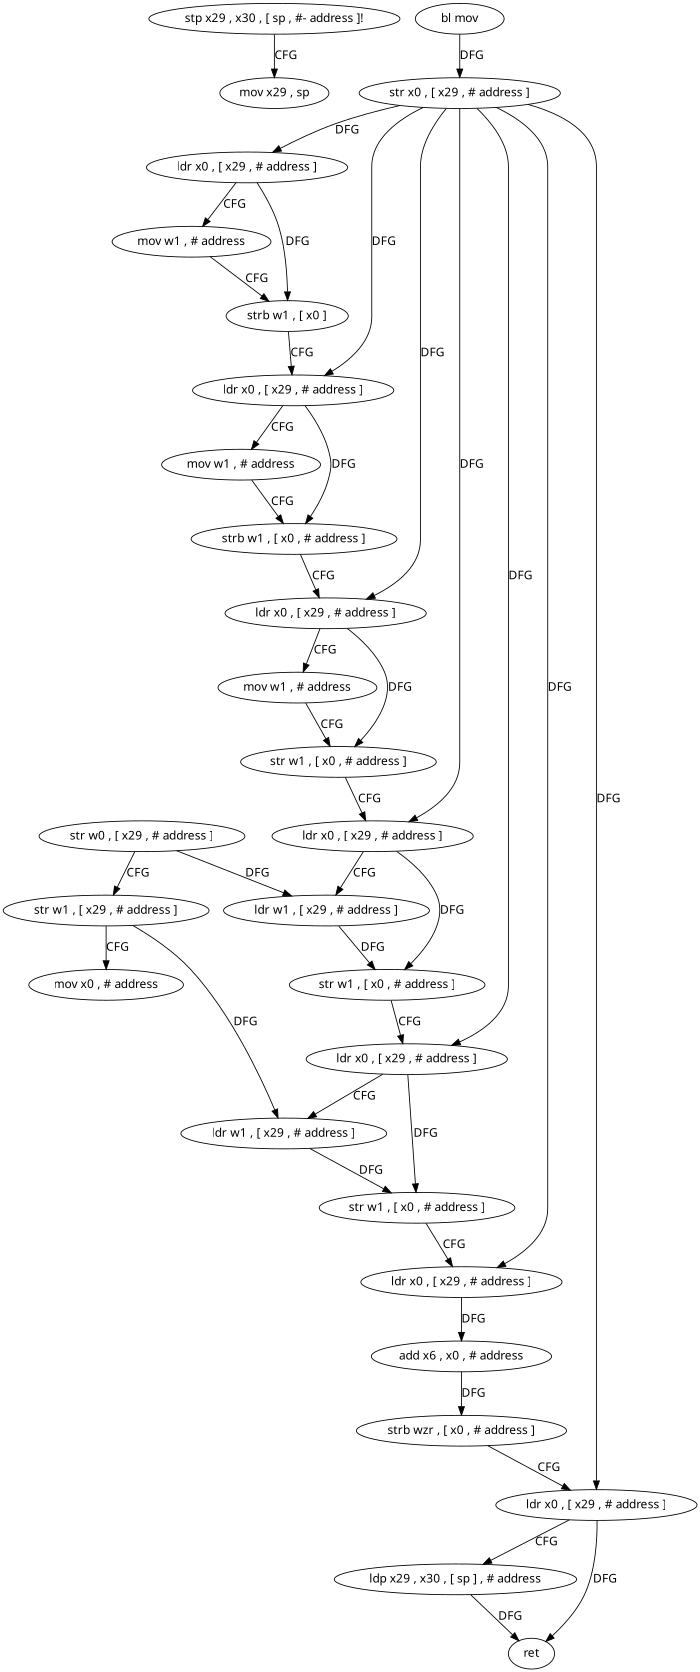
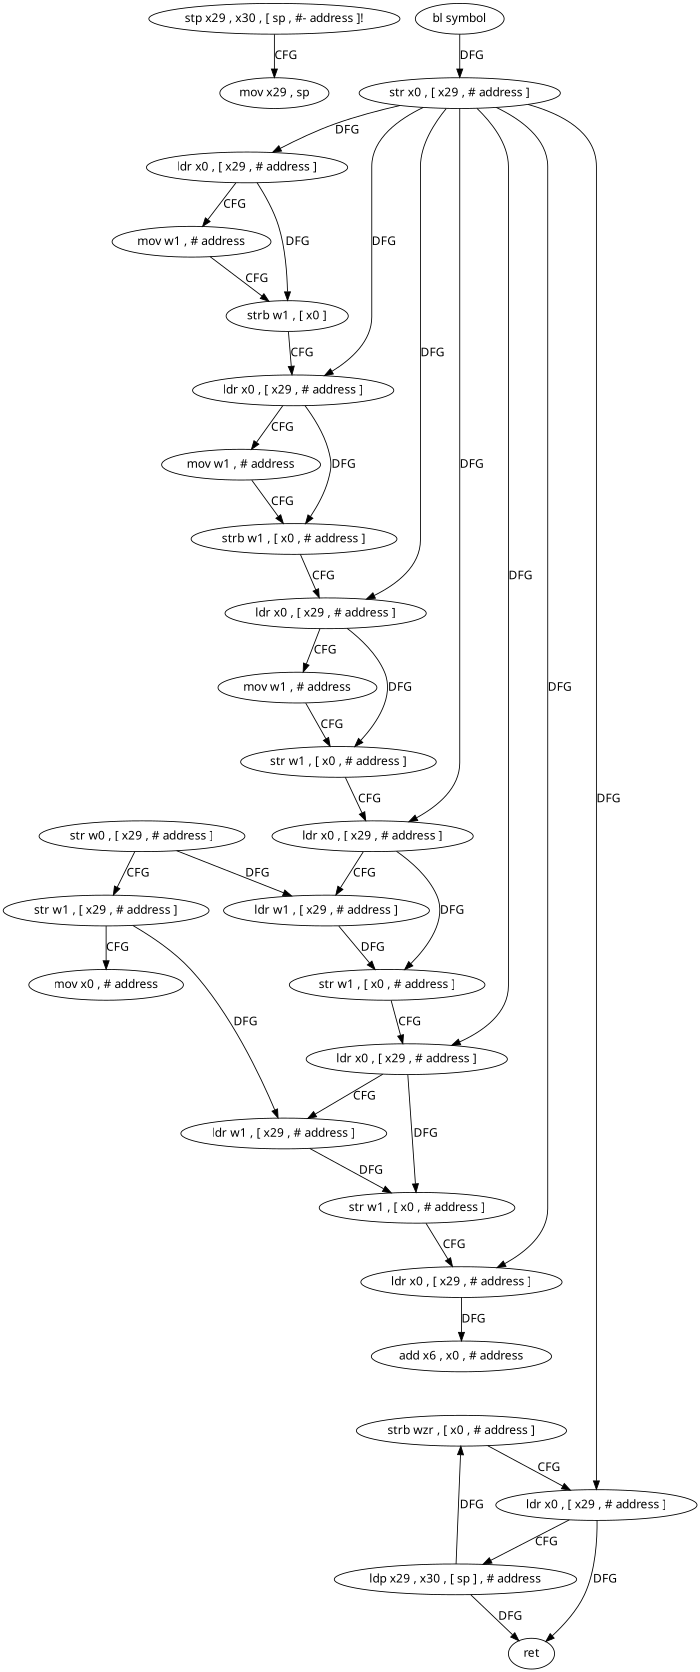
(460, 19) -> (460, 19)
(461, 1389) -> (458, 1509)
